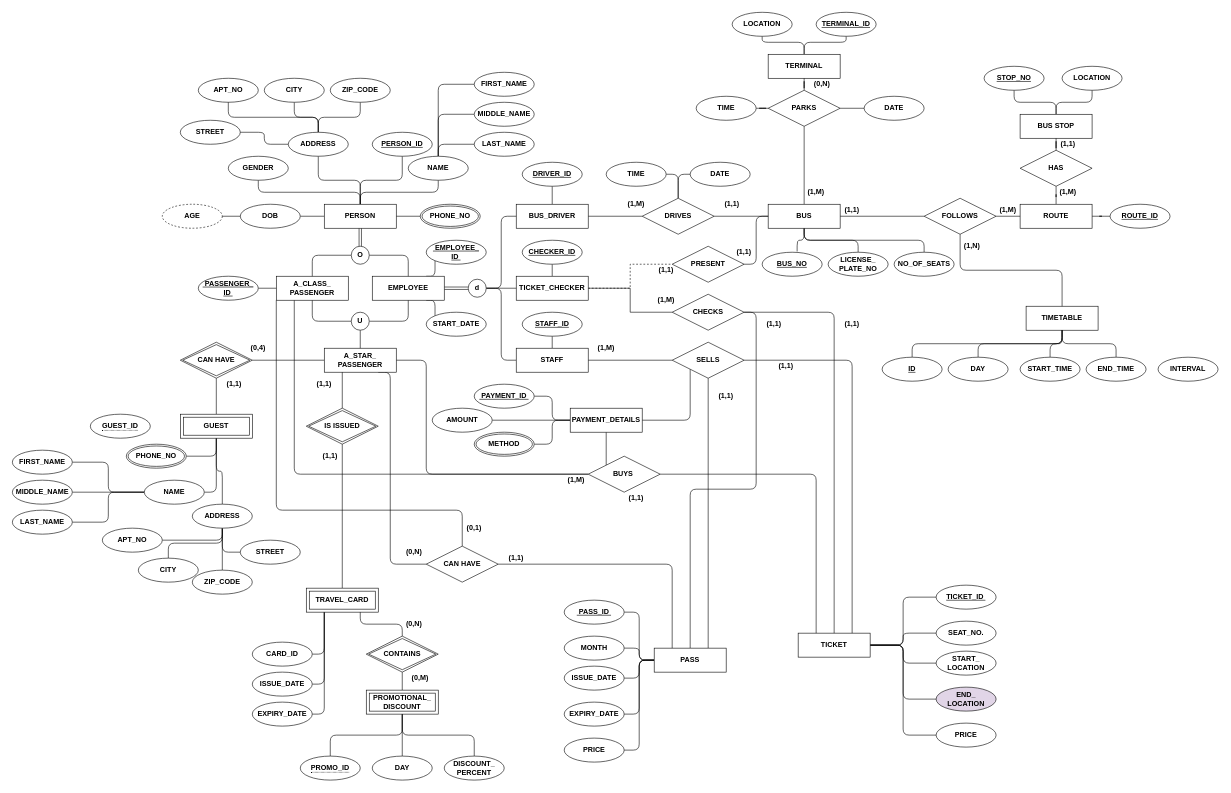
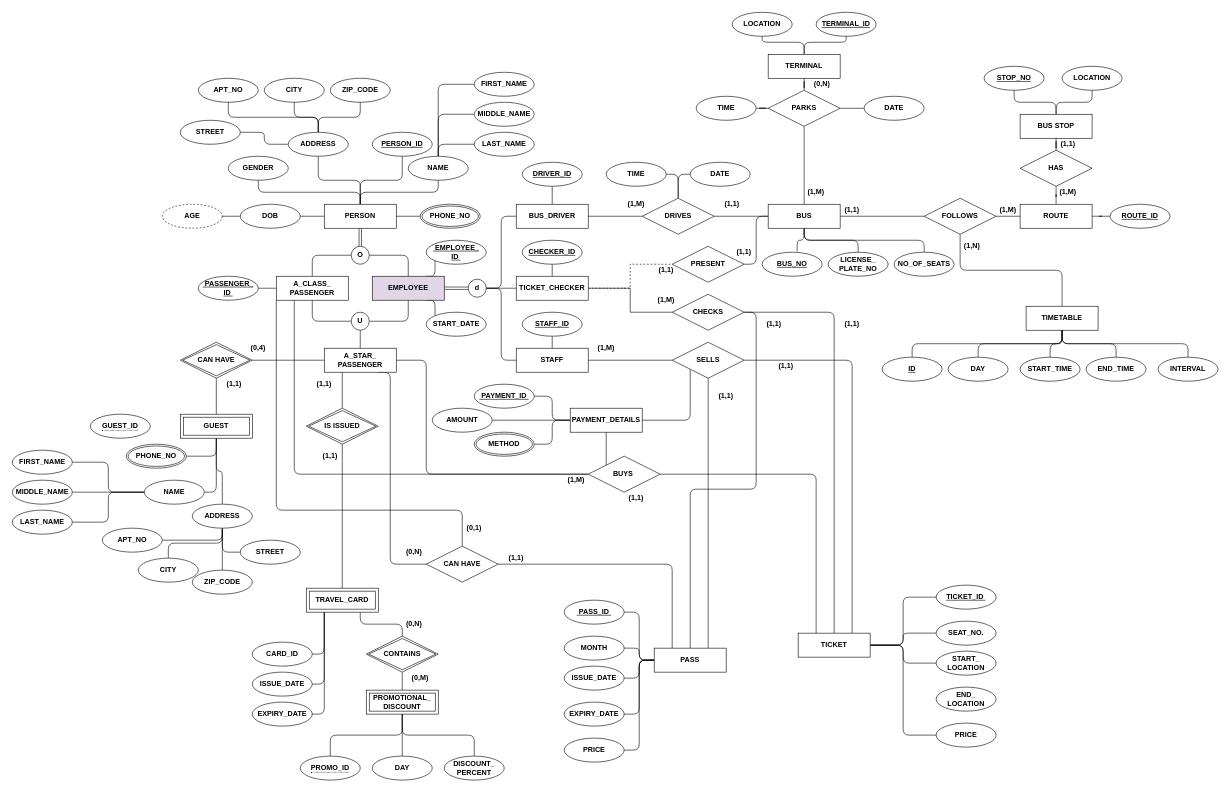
(408, 288) -> (408, 288)
none -> (1158, 344)
(920, 699) -> none
(966, 699) -> (966, 699)
